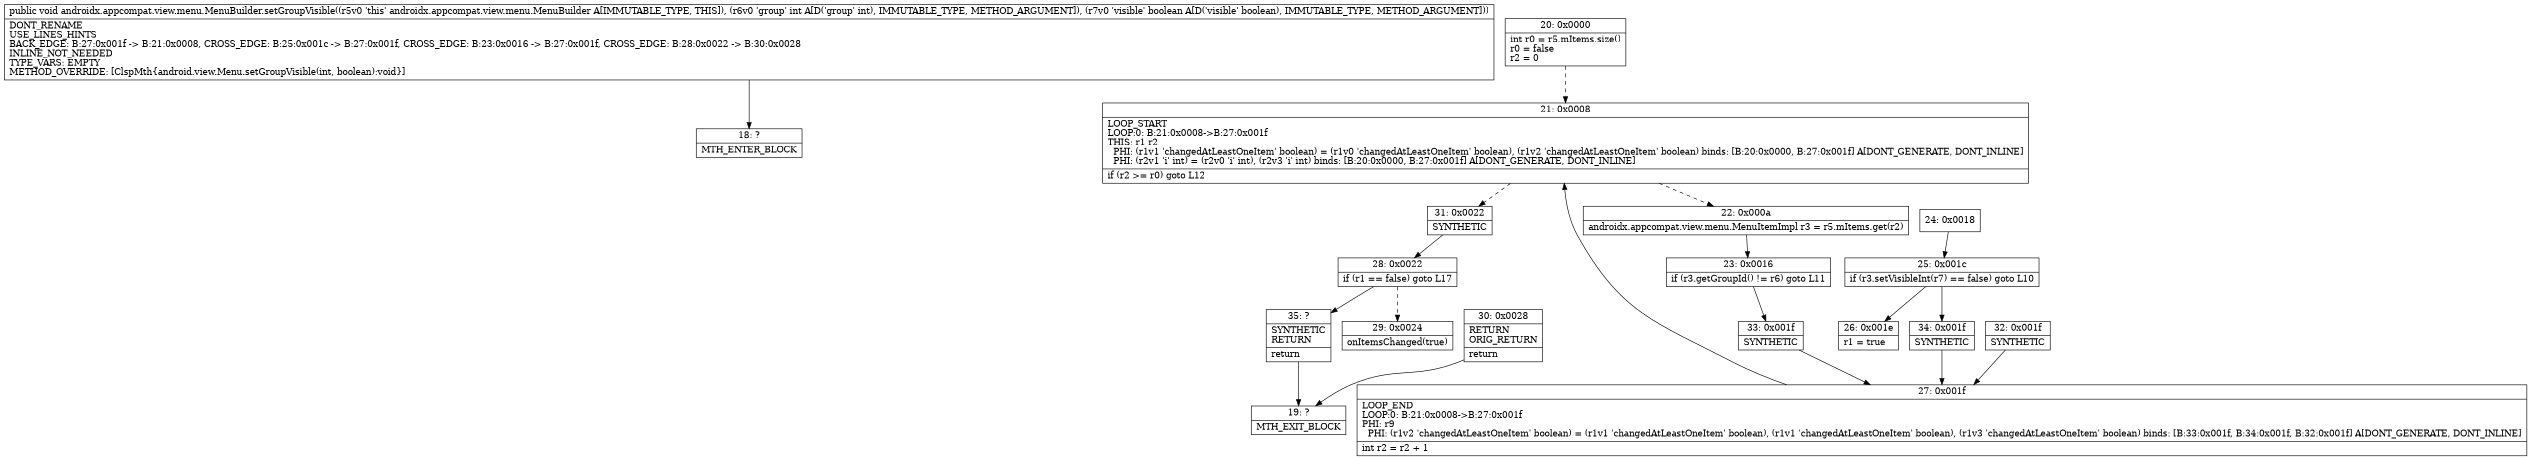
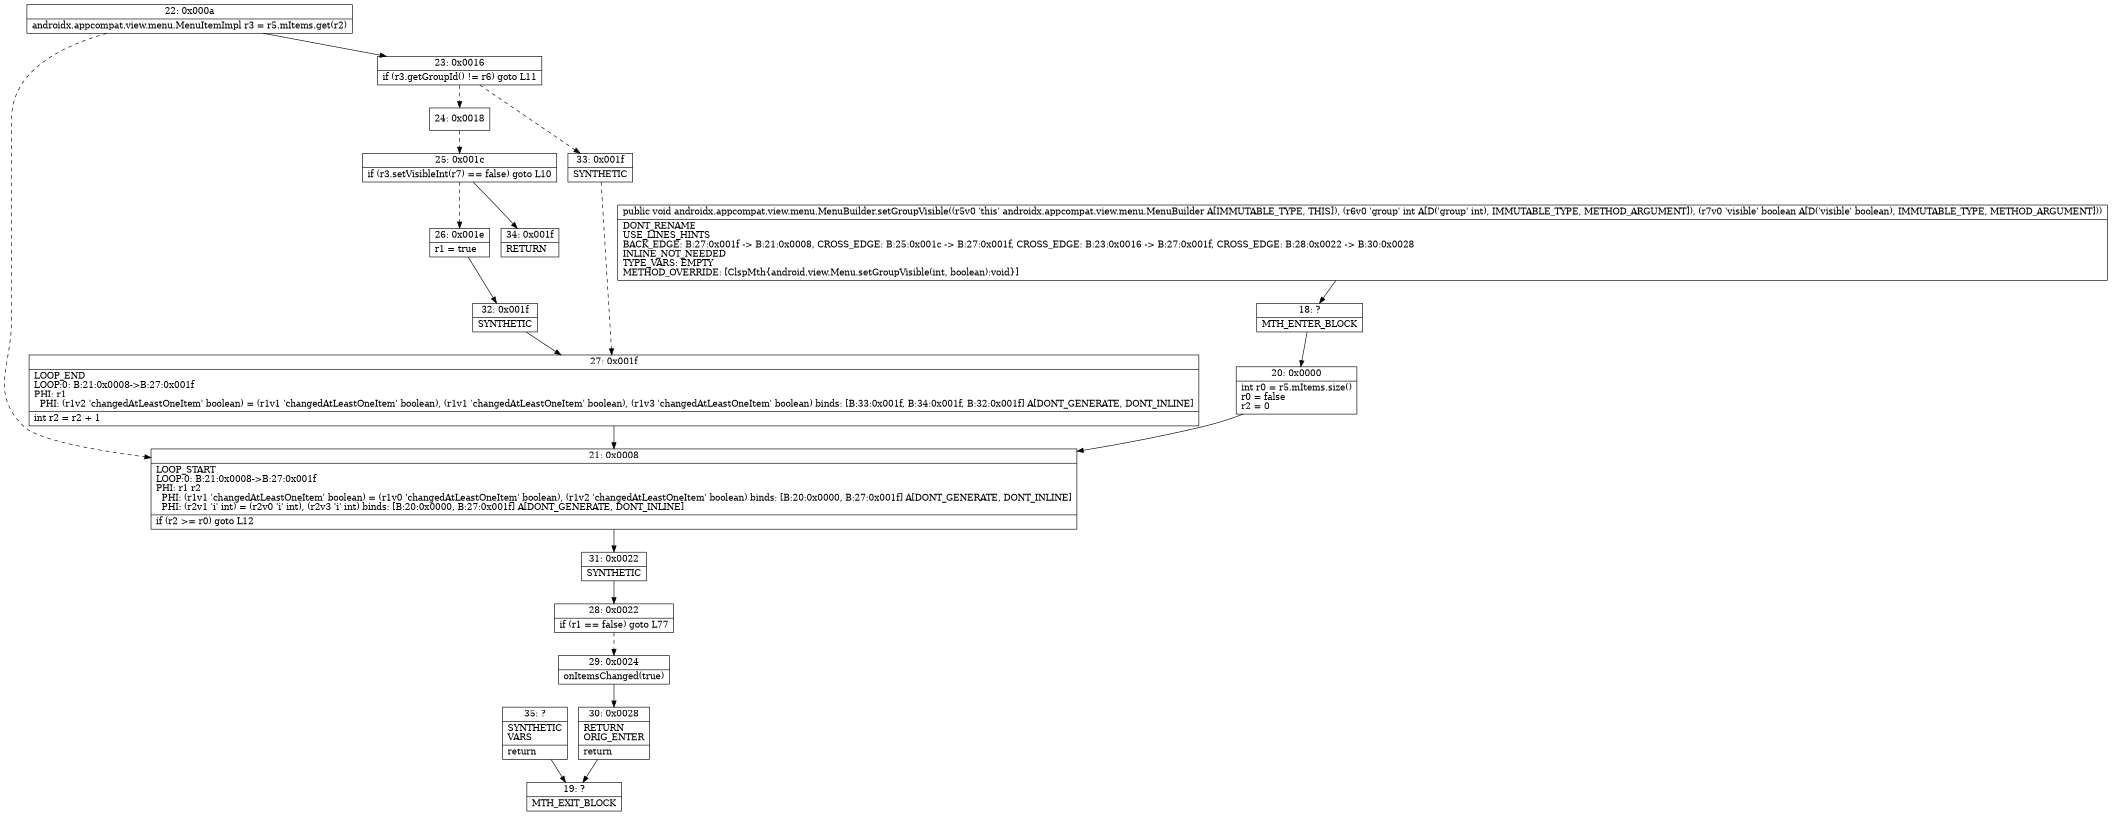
(1566, 81) -> (1164, 435)
none -> (460, 93)
(1134, 143) -> (180, 489)
(1497, 193) -> (614, 538)
(1683, 194) -> (12, 270)
(1947, 242) -> (460, 139)
none -> (481, 277)
(1398, 279) -> (614, 625)
(1355, 298) -> none
(1759, 301) -> (527, 117)
(1908, 302) -> (460, 202)
(1291, 340) -> (520, 738)
(1503, 340) -> (614, 738)
(1942, 343) -> (526, 250)
none -> (1304, 346)
(1942, 364) -> none
(1832, 366) -> (606, 265)
(1380, 425) -> (52, 395)
none -> (614, 693)
